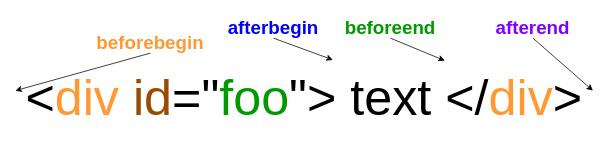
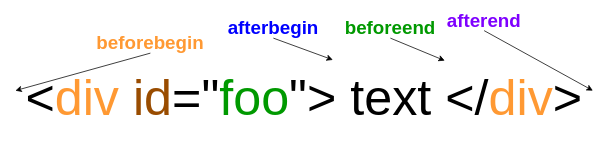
(533, 27) -> (484, 19)
